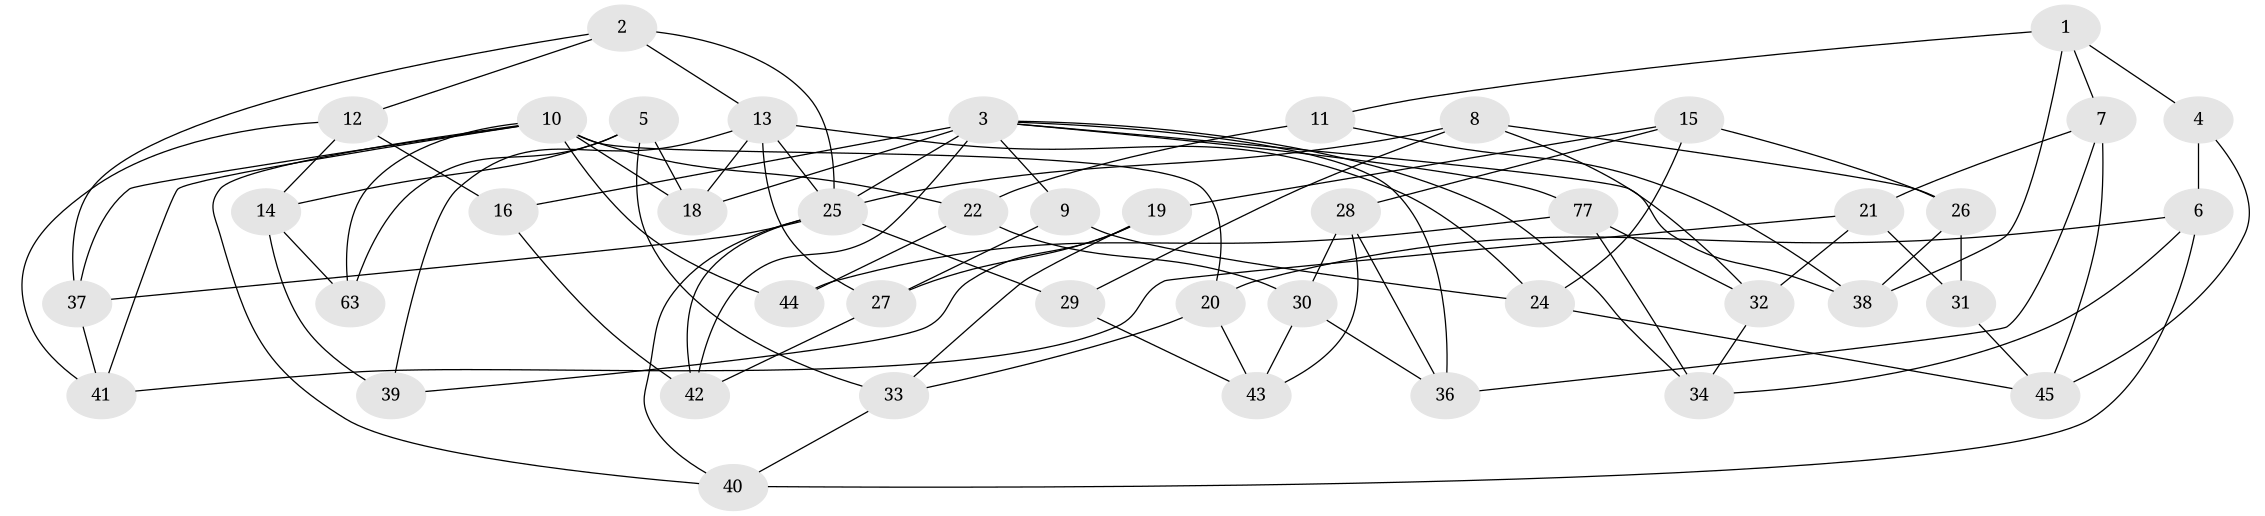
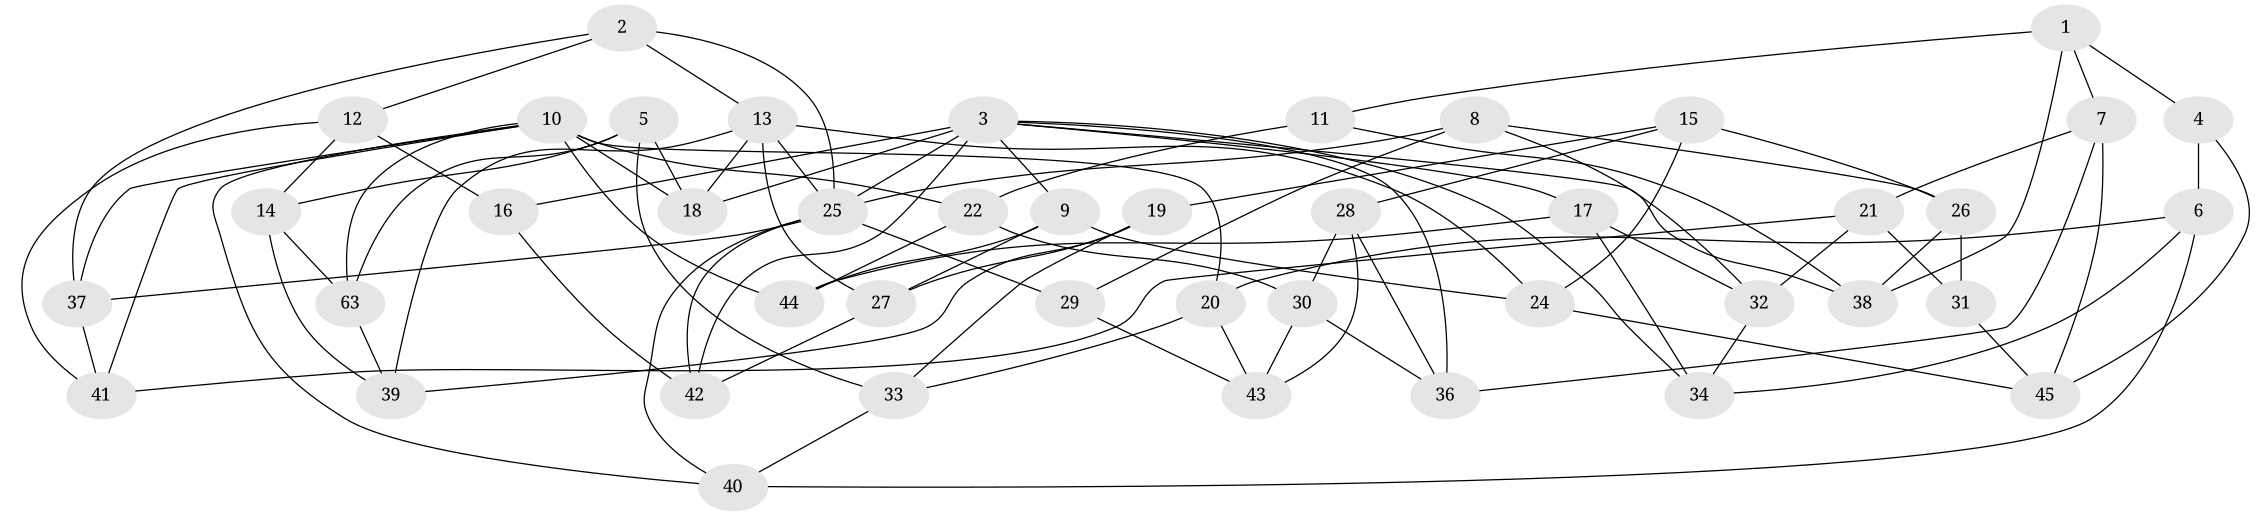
(1583, 212) -> (1583, 212)
none -> (927, 258)
none -> (371, 350)
